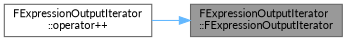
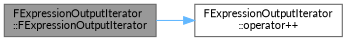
(165, 20) -> (170, 20)
